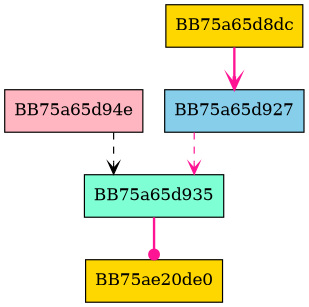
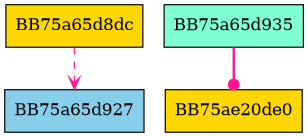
(234, 62) -> (74, 62)
(74, 111) -> none
(194, 147) -> none
